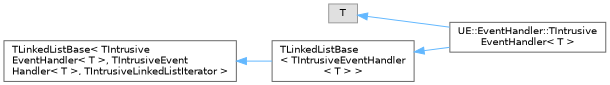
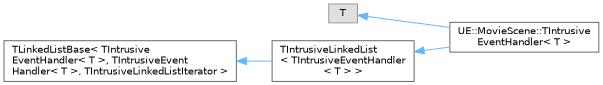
(528, 37) -> (524, 37)
(343, 61) -> (343, 61)
